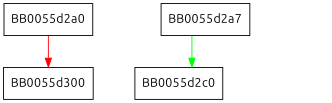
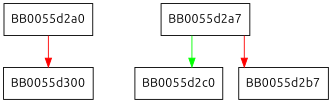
none -> (284, 83)
